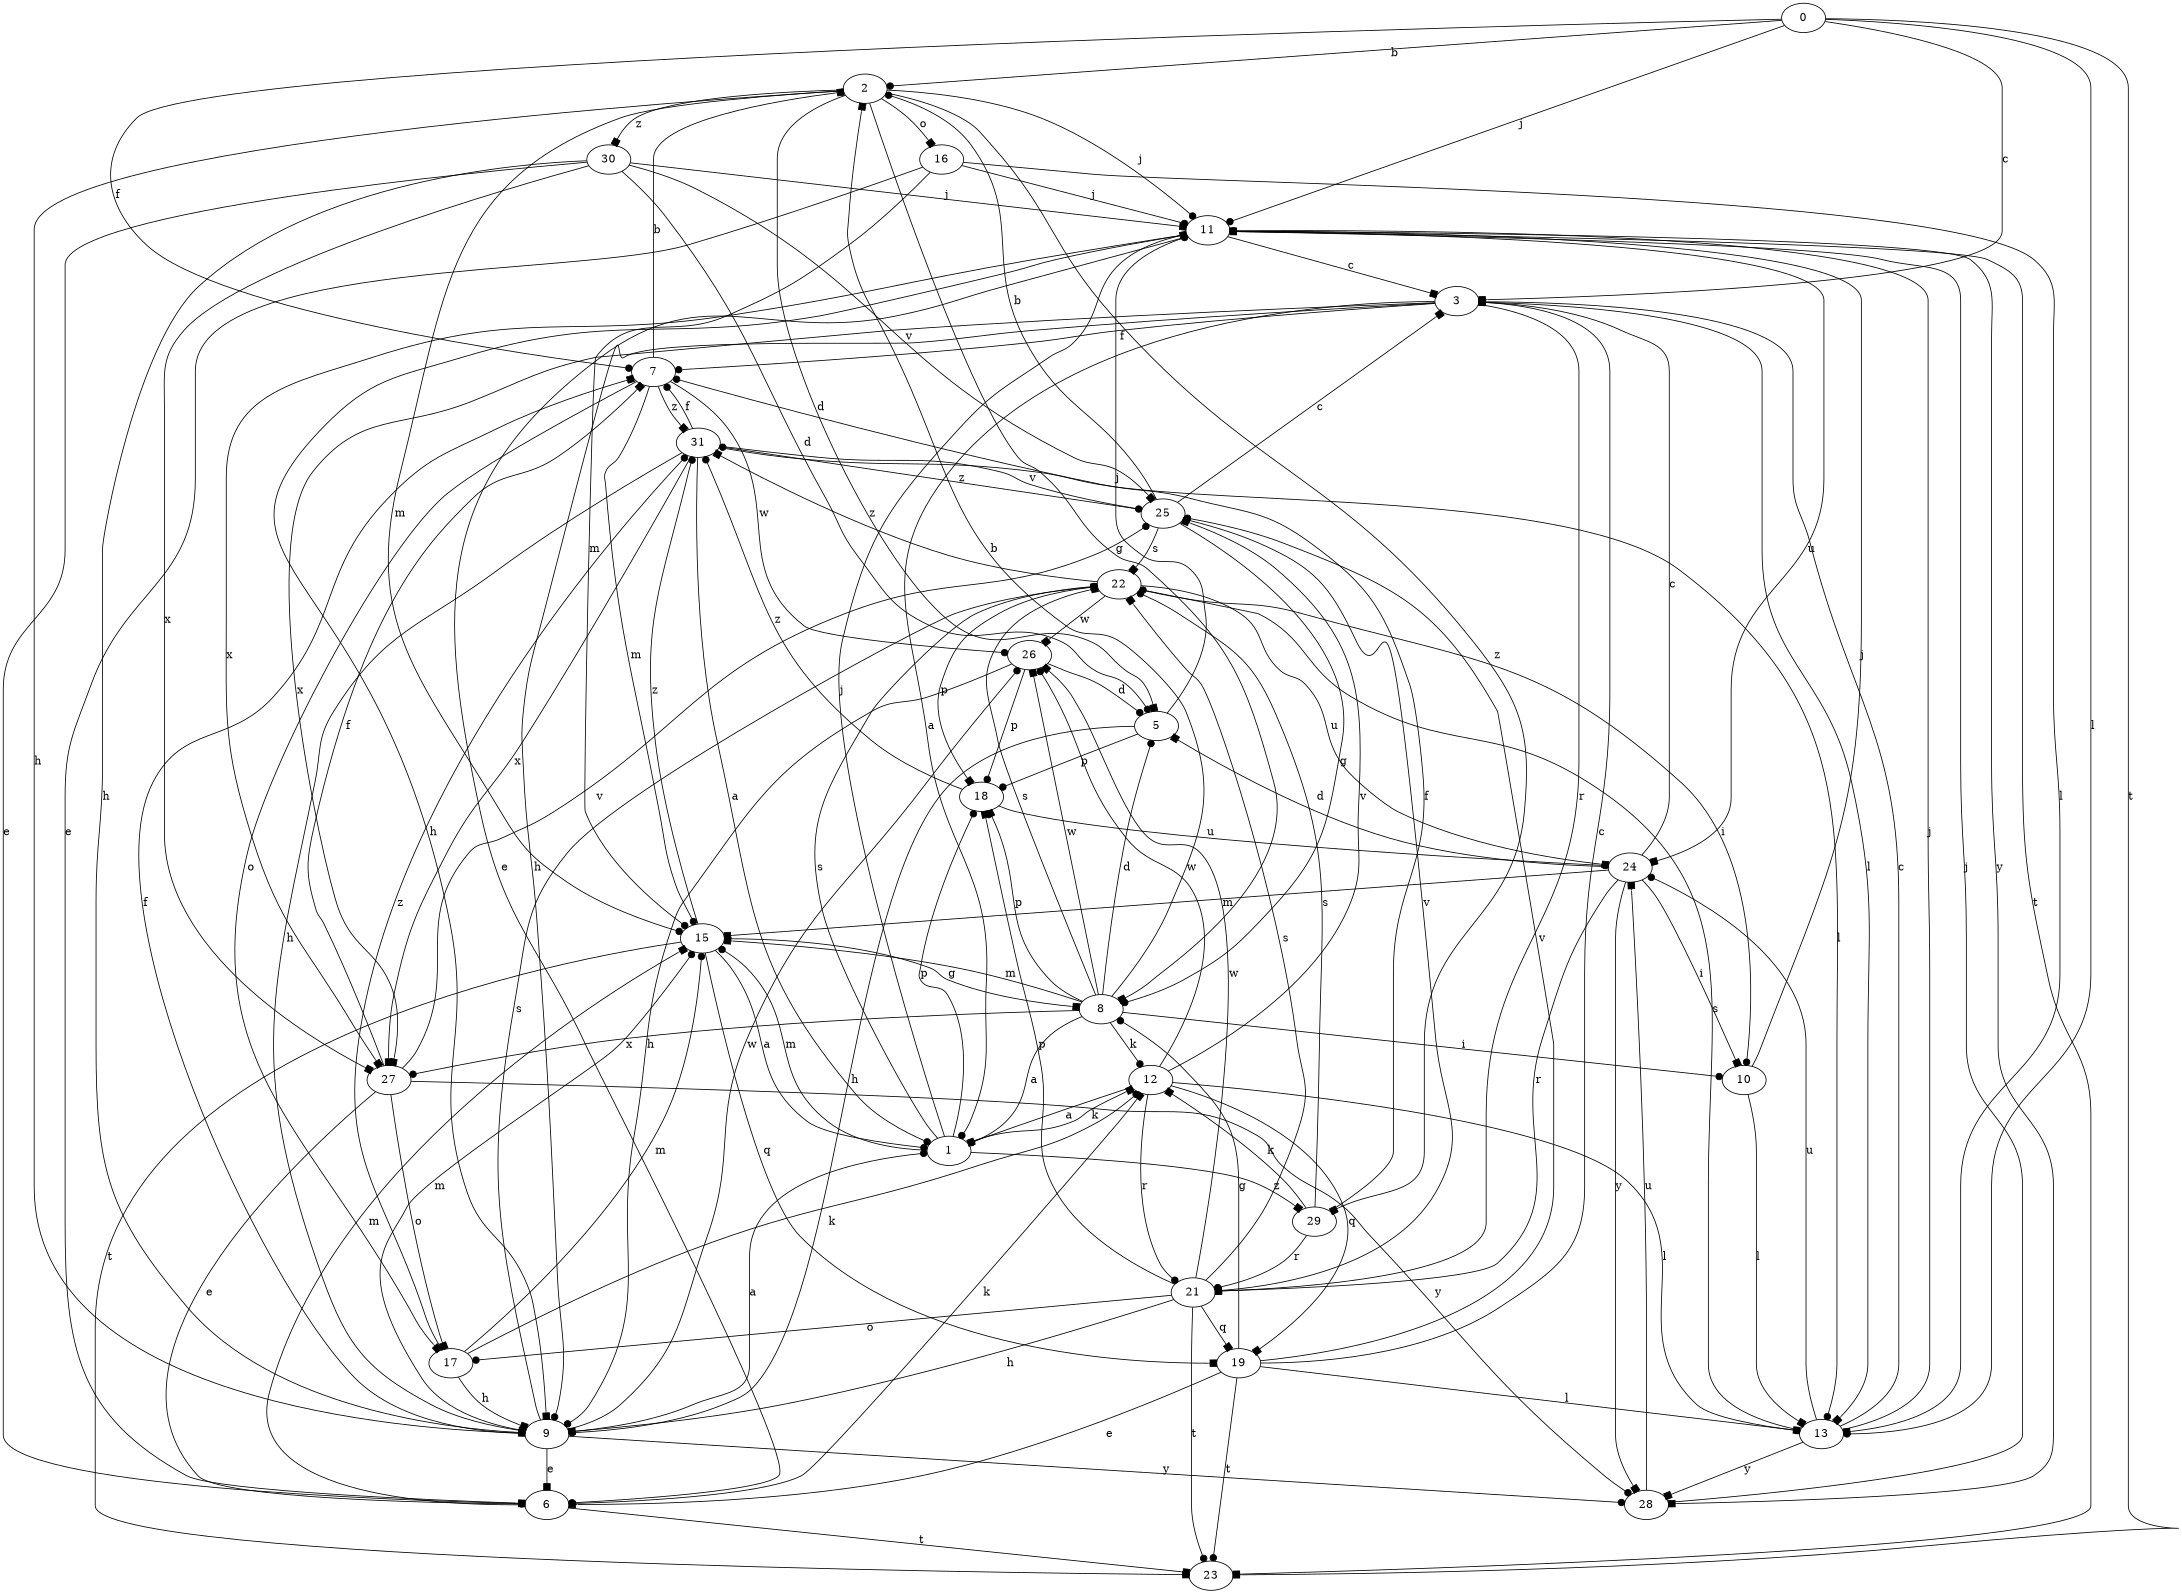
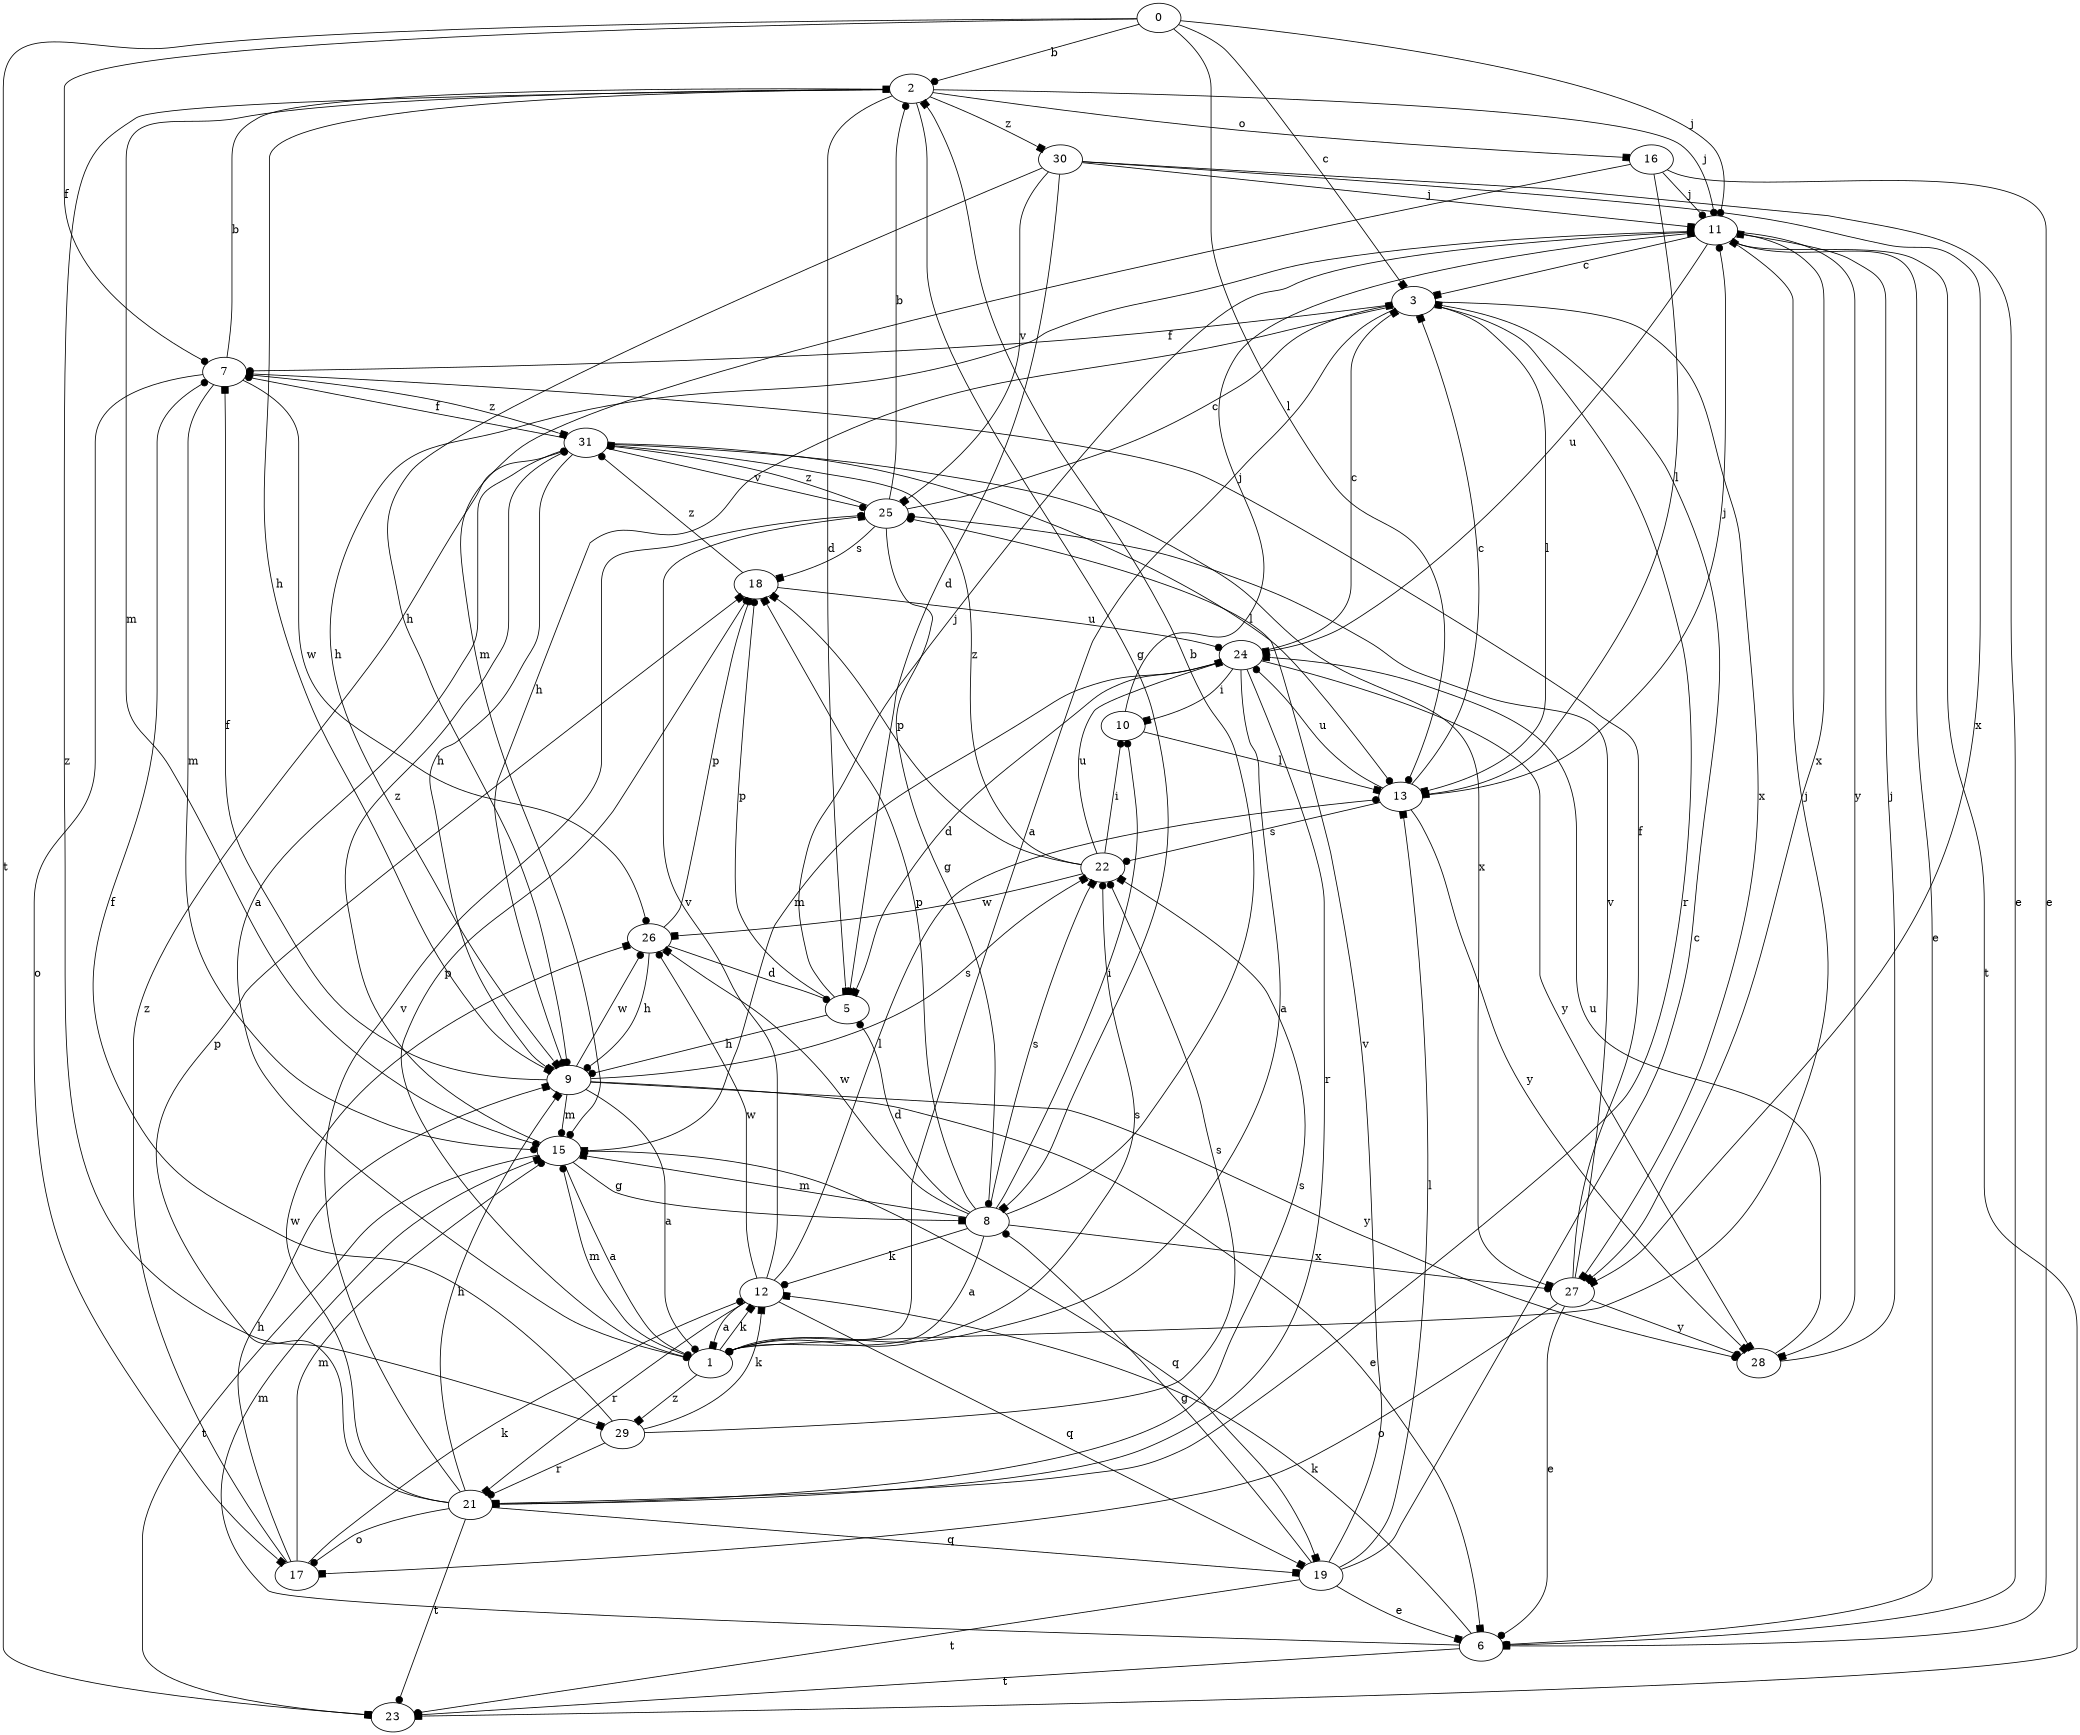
(1149, 548) -> (834, 558)
none -> (1212, 1185)
(1142, 1190) -> (615, 1391)
